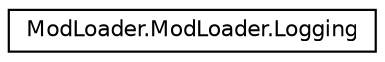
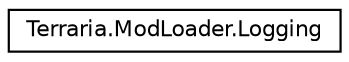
(192, 31) -> (175, 31)
